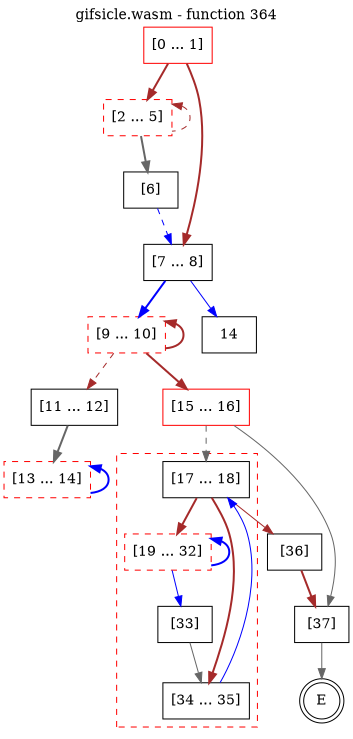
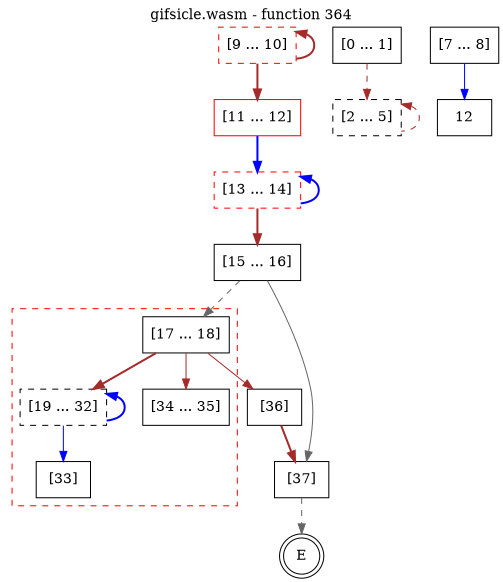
(178, 45) -> (367, 45)
(160, 77) -> (367, 77)
(138, 118) -> (367, 118)
(202, 148) -> none
(151, 190) -> none
(155, 295) -> none
(229, 335) -> (465, 118)
(103, 367) -> (257, 77)
(163, 368) -> (257, 221)
(74, 407) -> (257, 118)
(206, 407) -> (257, 262)
(63, 439) -> (257, 149)
(168, 552) -> (63, 407)
(233, 584) -> (186, 366)
(250, 595) -> none
(322, 656) -> (302, 511)
(194, 658) -> none
